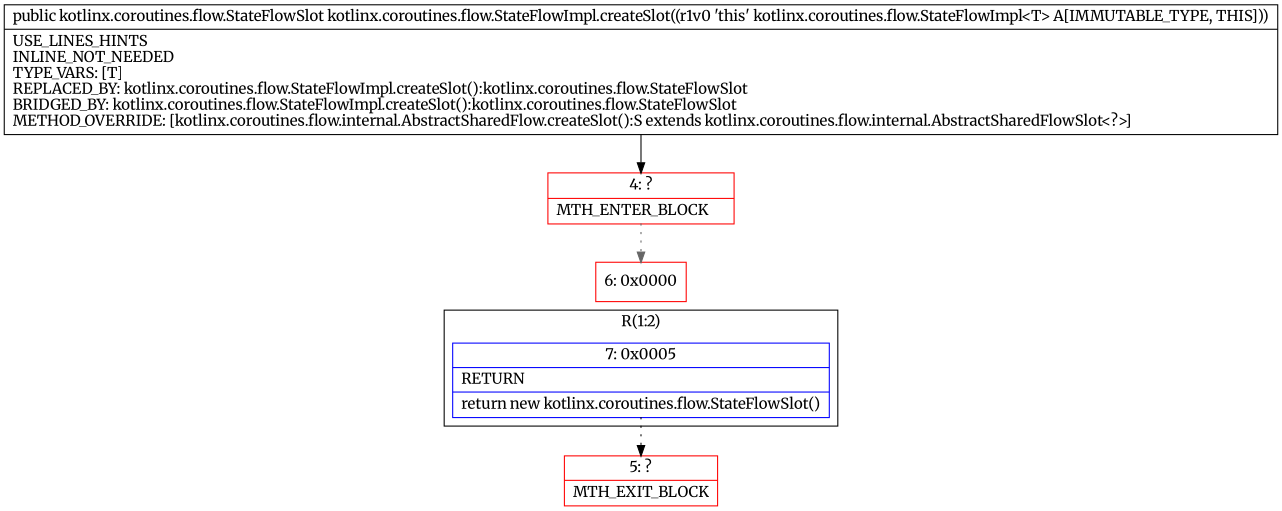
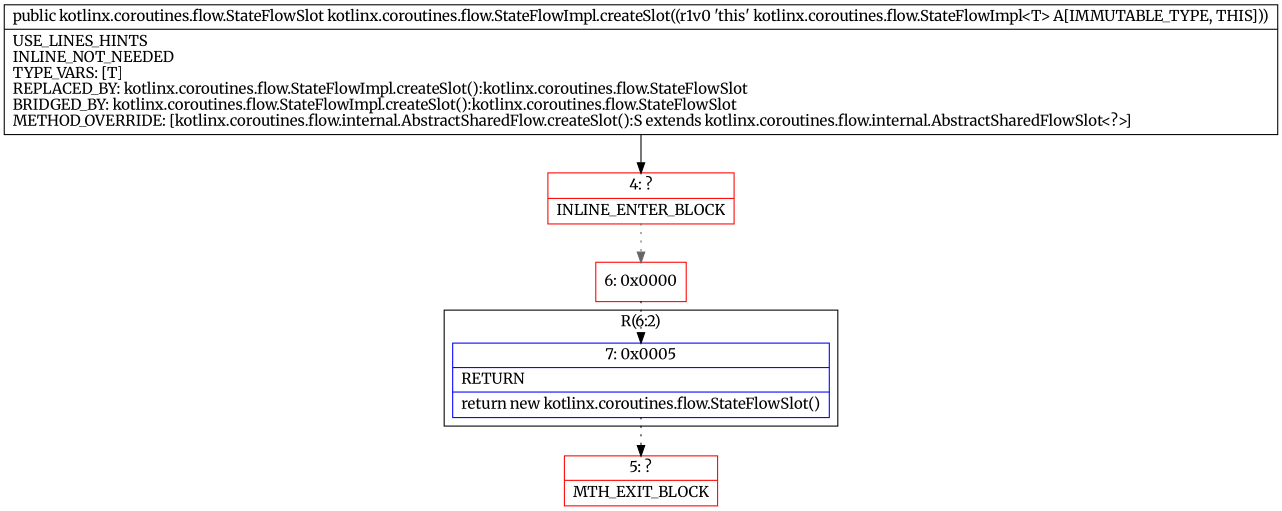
(632, 211) -> (641, 211)
none -> (641, 317)
(641, 322) -> (641, 322)
